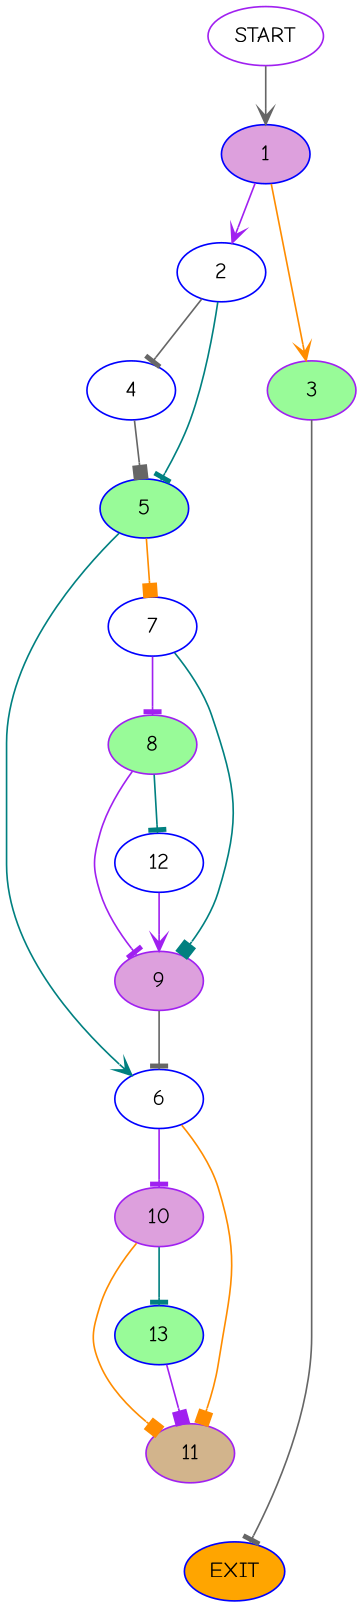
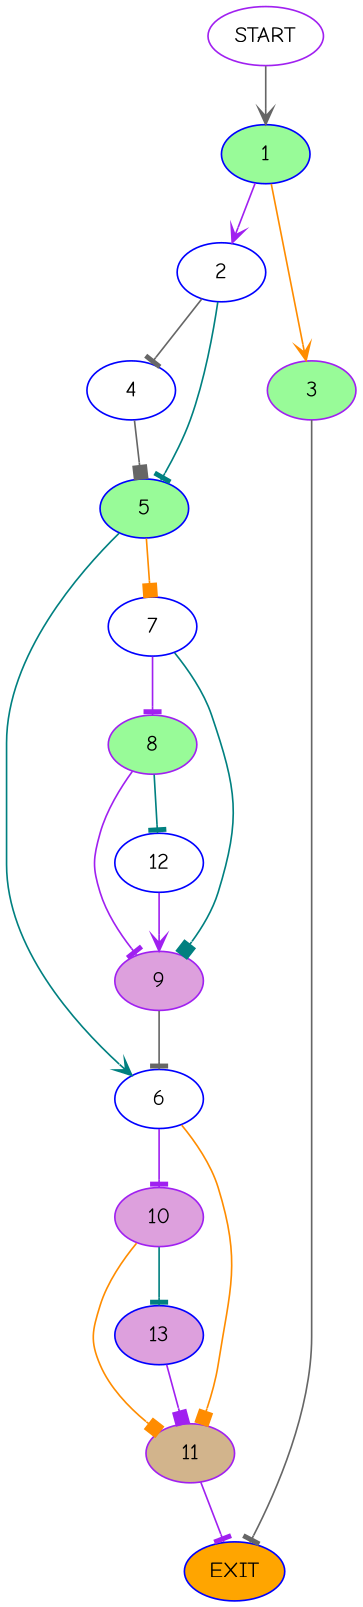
(266, 154) -> (266, 154)
(159, 1335) -> (159, 1335)
none -> (211, 1508)
